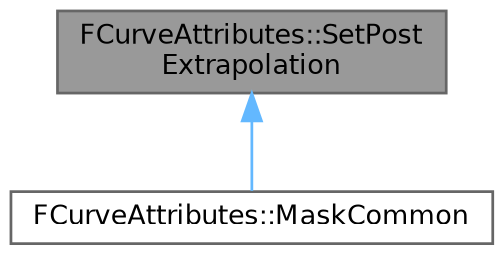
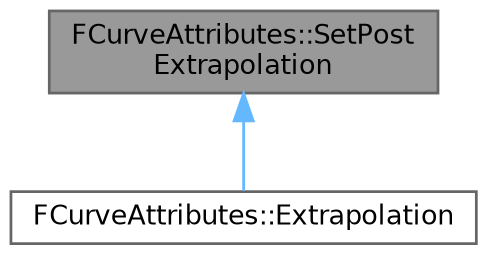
(252, 218) -> (244, 218)
